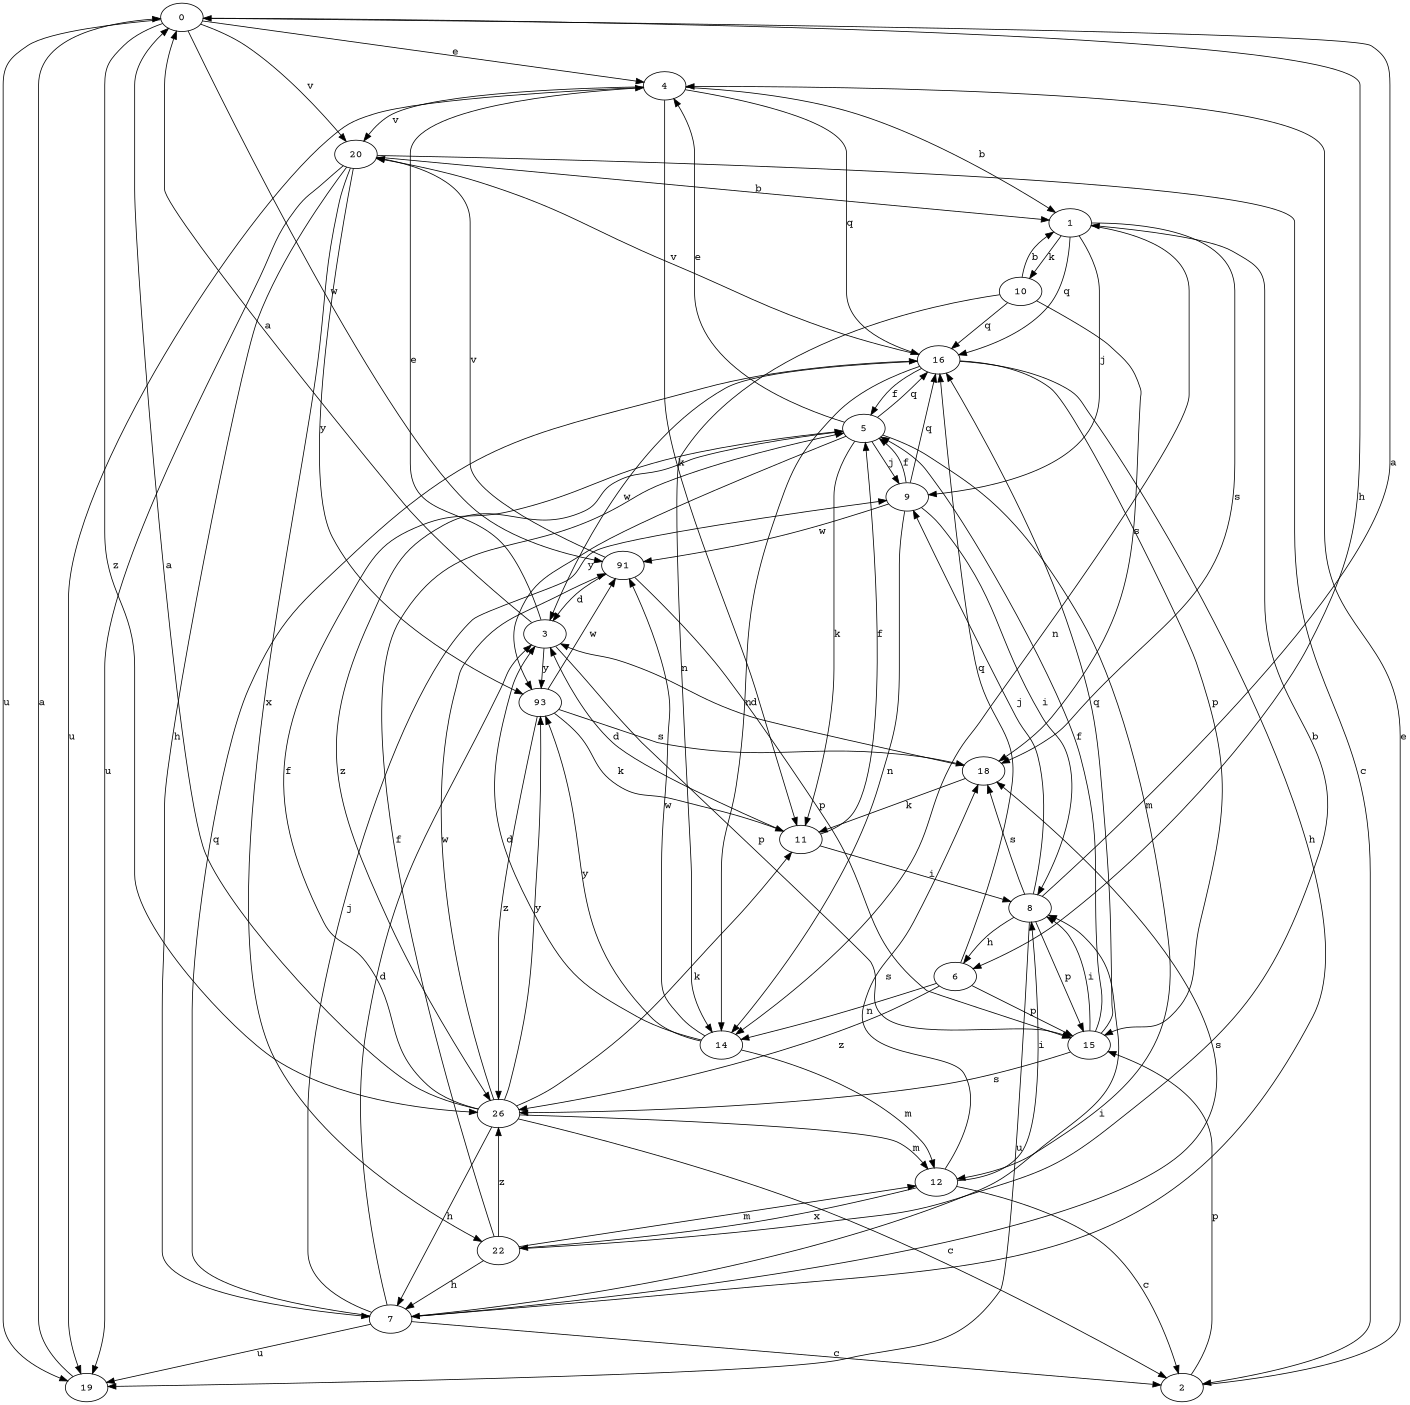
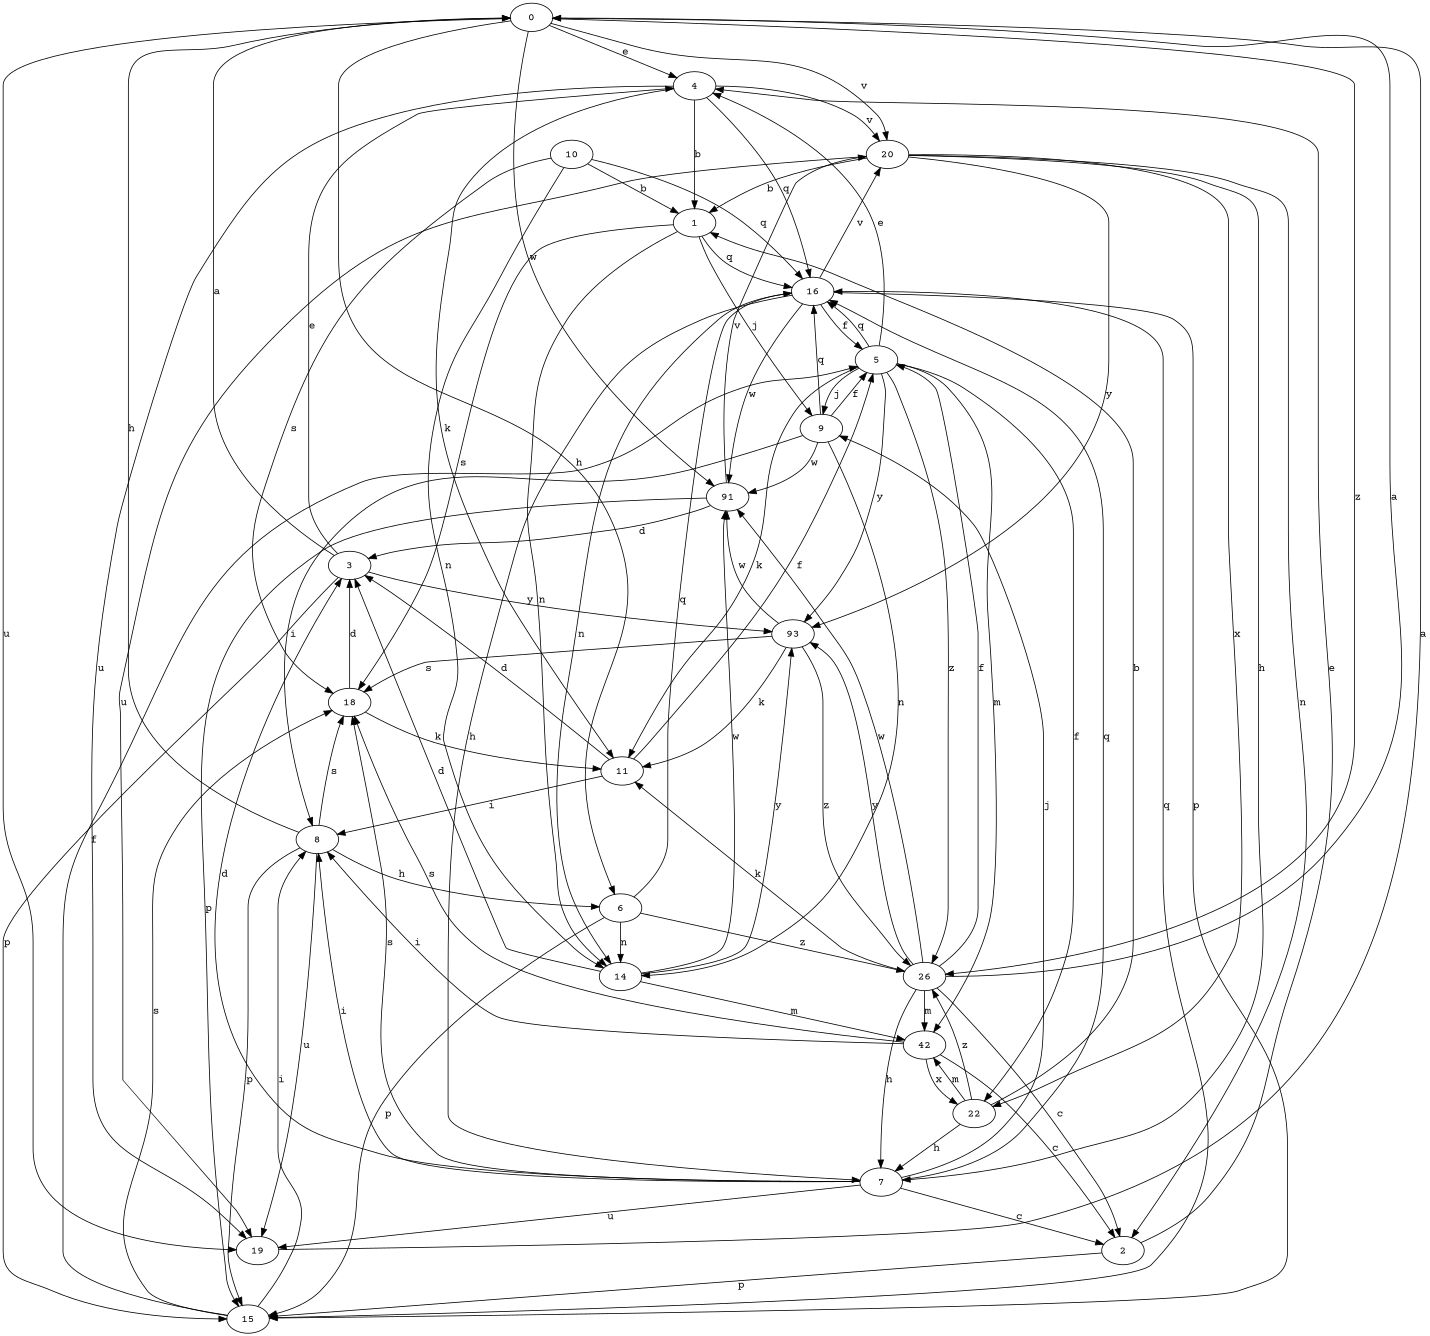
(1048, 254) -> none
(687, 415) -> (753, 379)
(1393, 463) -> (132, 428)
(384, 692) -> (1073, 694)
(1007, 700) -> none
(1364, 771) -> (1303, 702)
(801, 1101) -> (153, 1009)
(936, 1182) -> (925, 1045)
